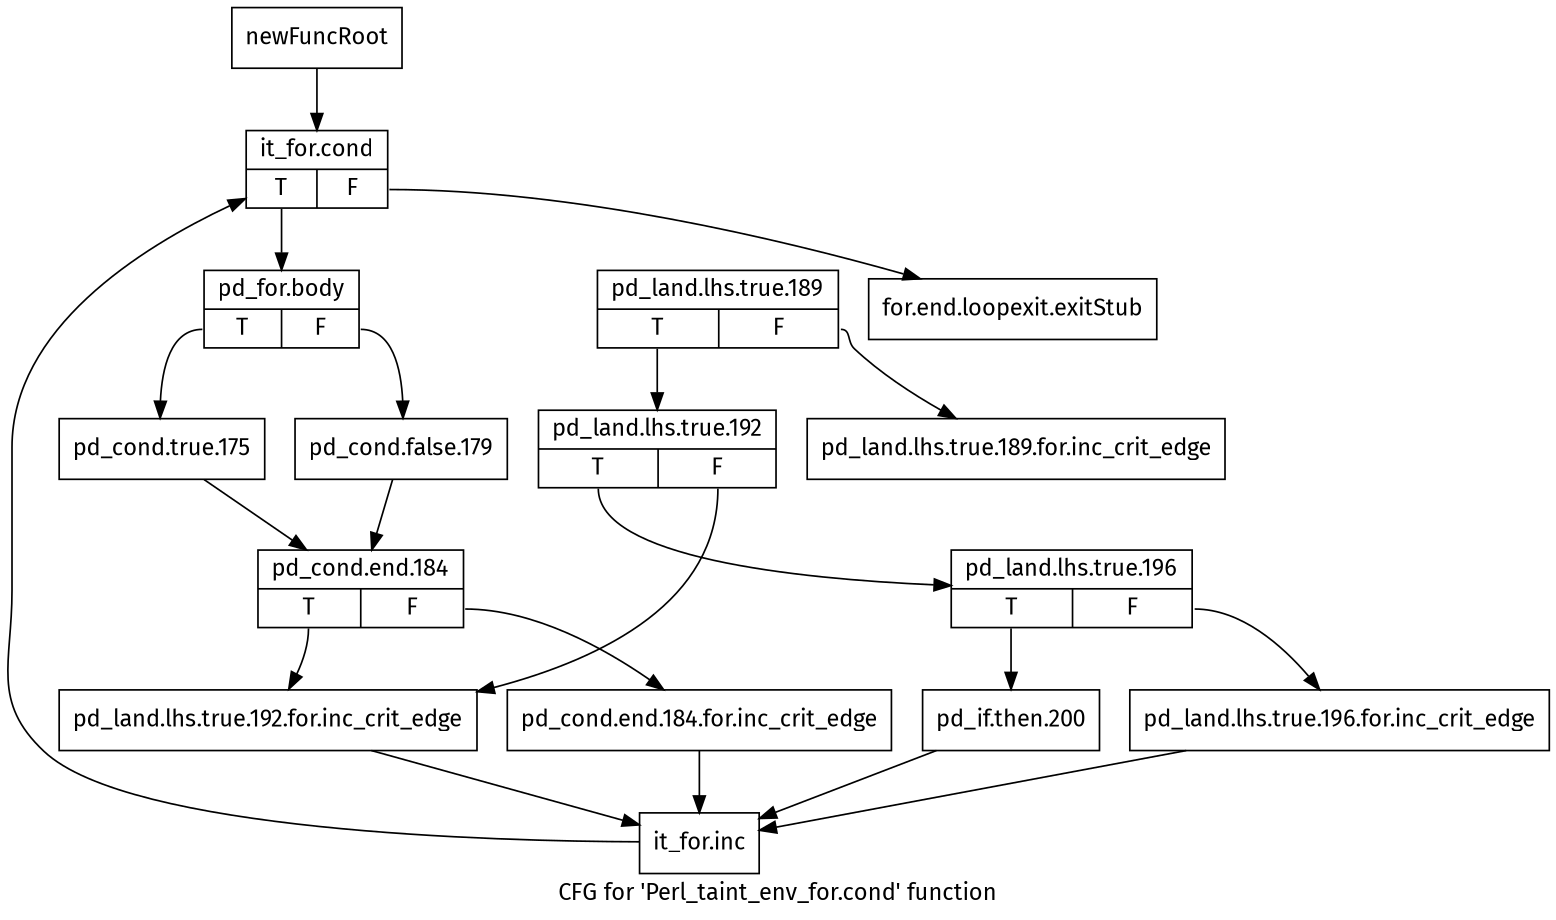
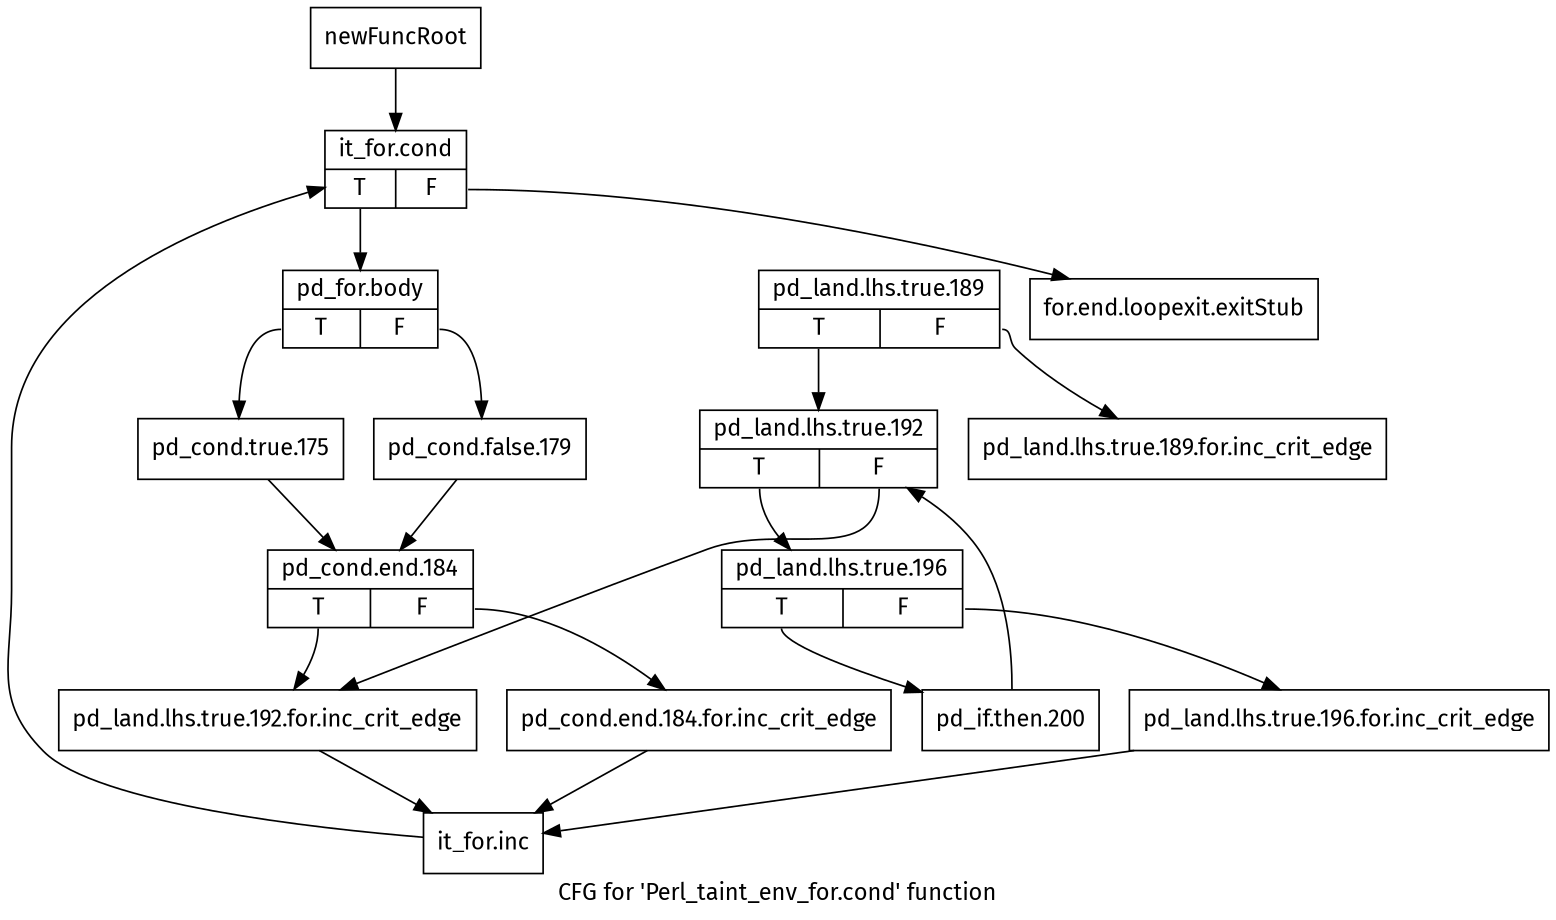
(856, 781) -> (994, 580)
